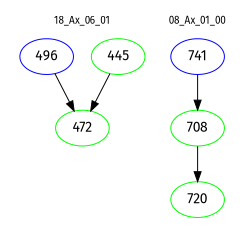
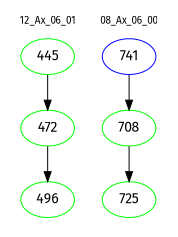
(82, 21) -> (48, 21)
(198, 21) -> (129, 21)
(47, 57) -> (48, 200)
(62, 88) -> (48, 159)
(198, 200) -> (129, 200)
